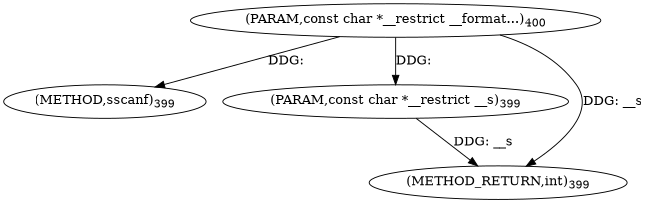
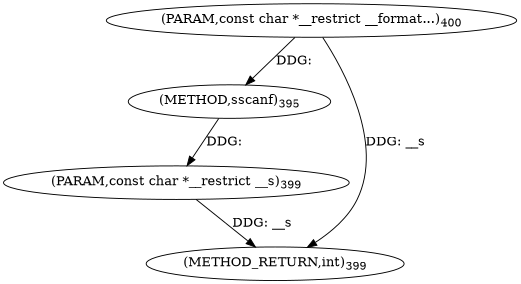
(396, 56) -> (206, 138)
(165, 100) -> (289, 100)
